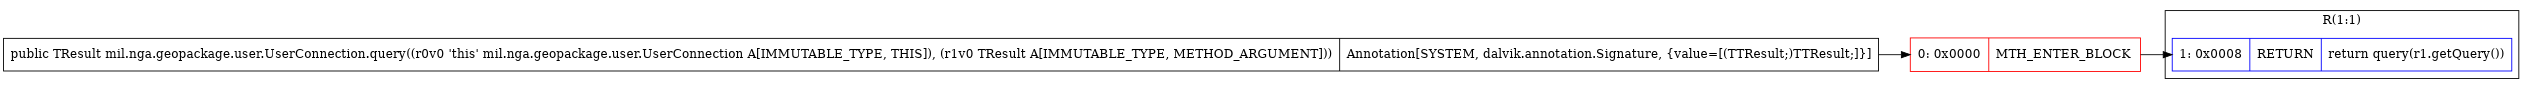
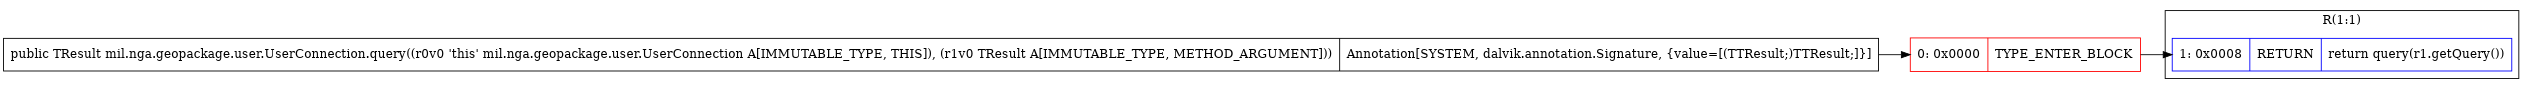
(2064, 54) -> (2064, 54)
